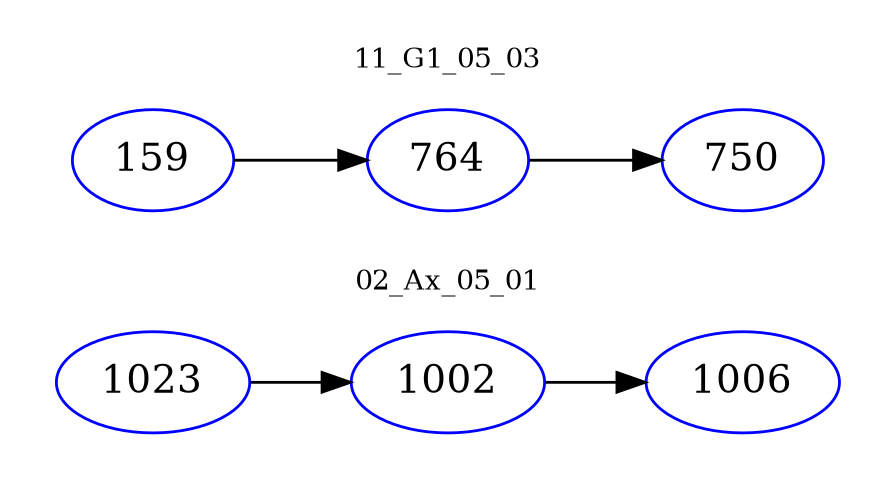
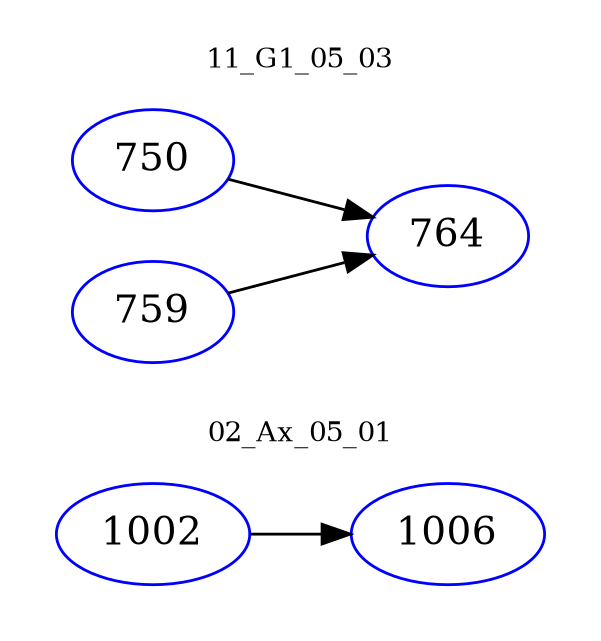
(153, 160) -> (153, 312)
(581, 160) -> (286, 194)
(153, 382) -> none
